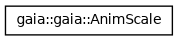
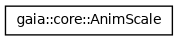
(89, 21) -> (89, 21)
